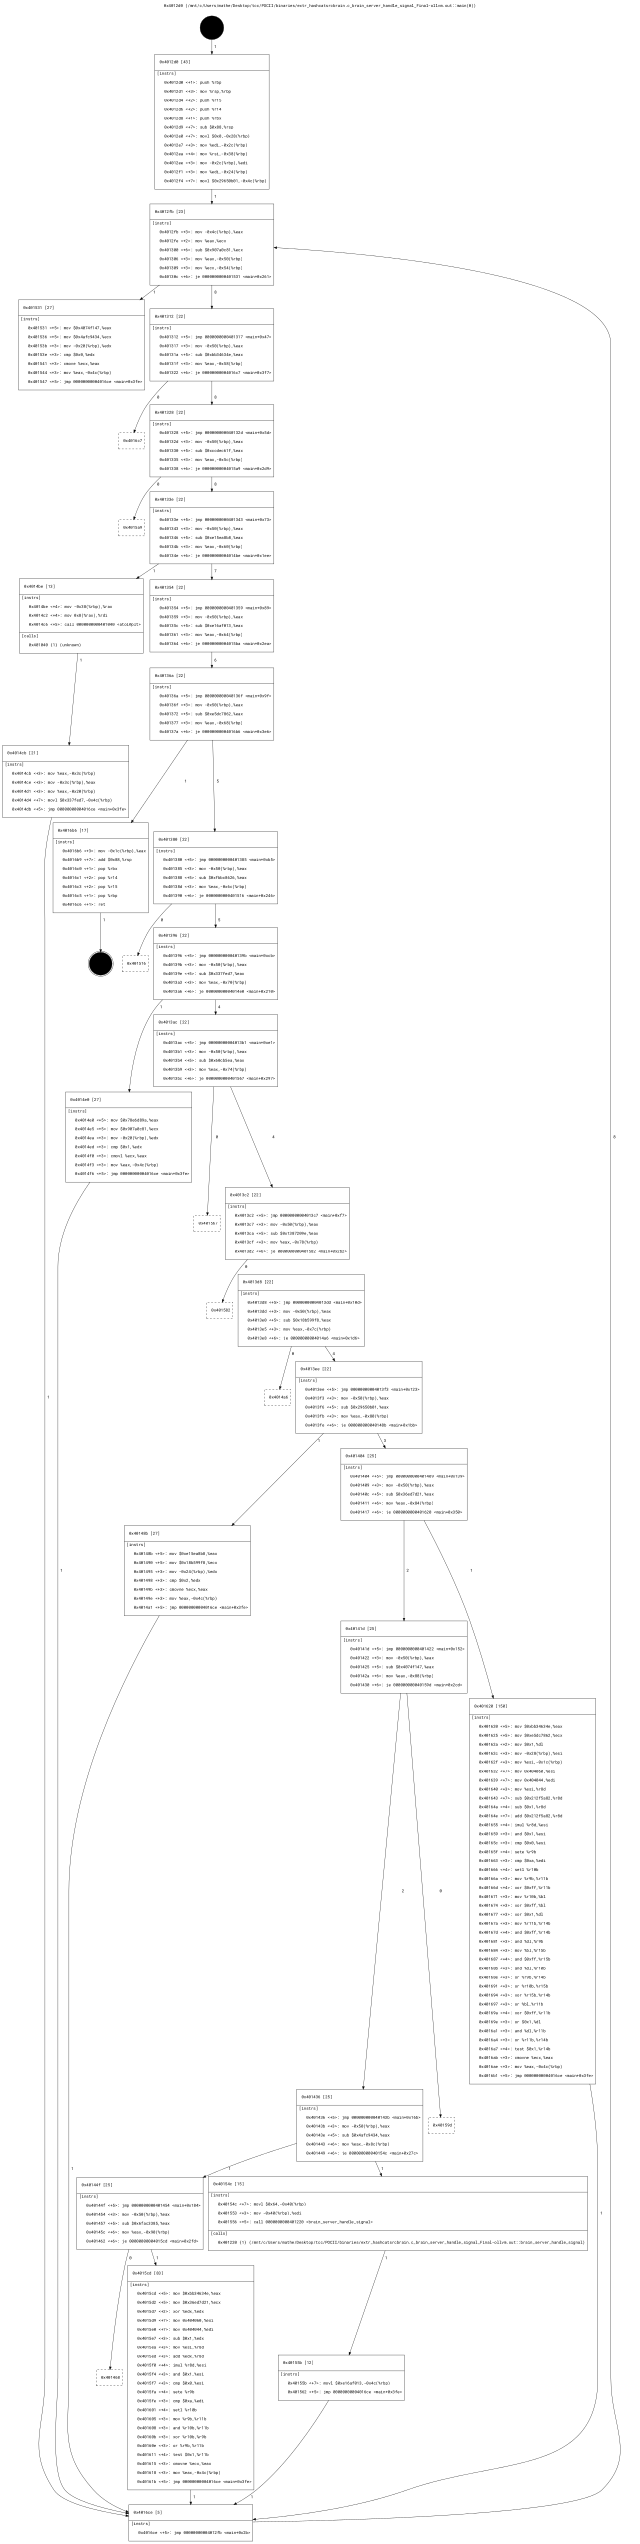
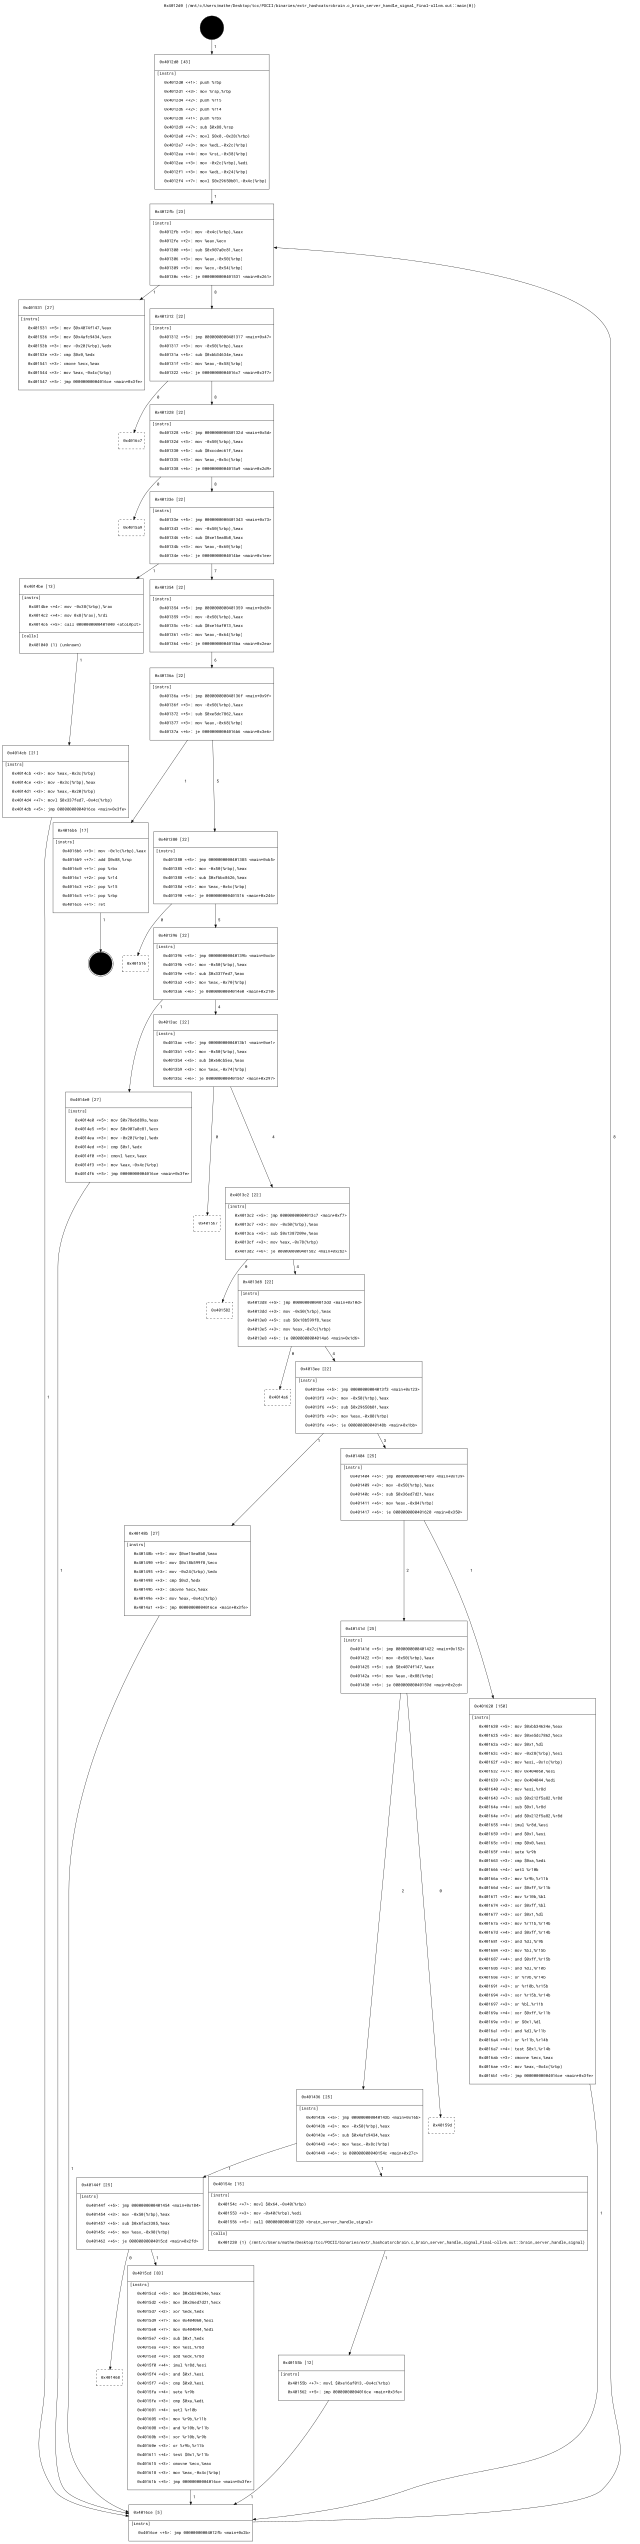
none -> (294, 1265)
